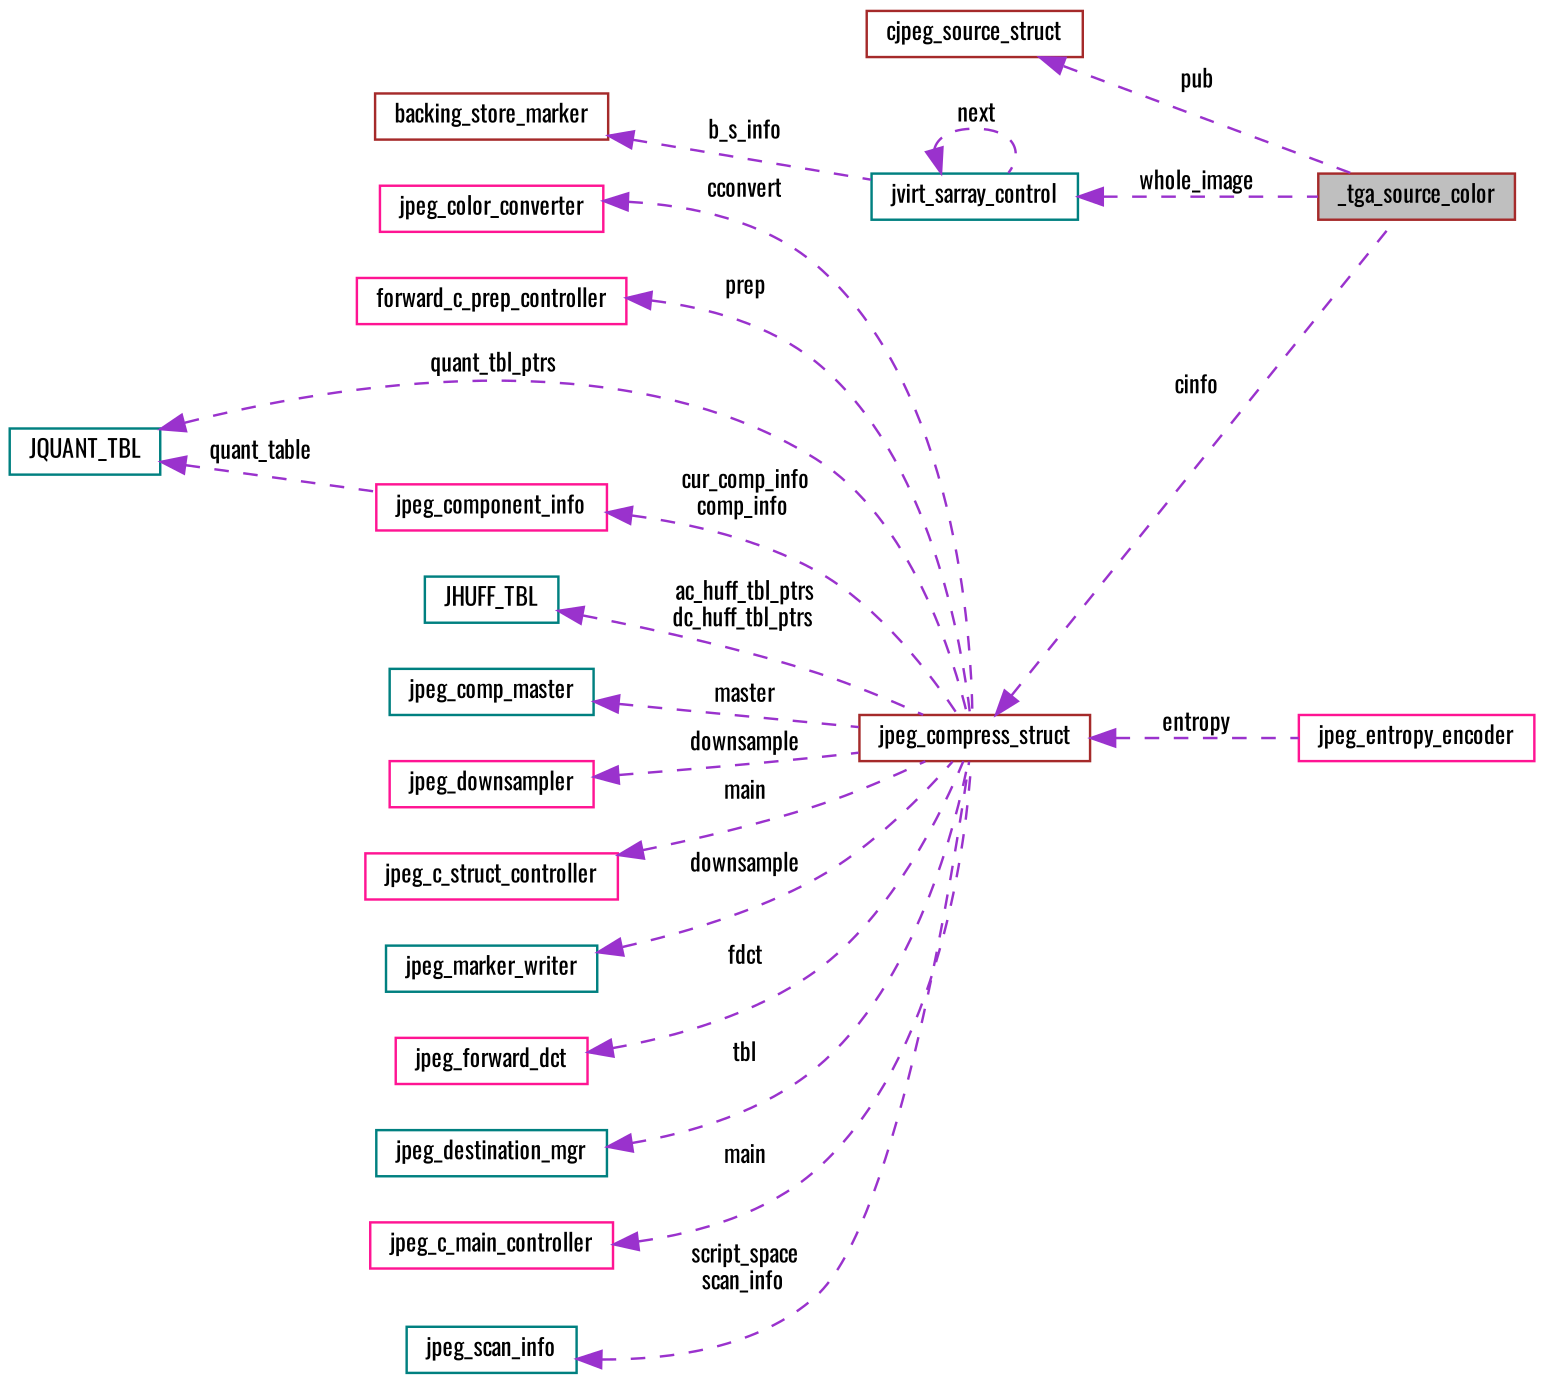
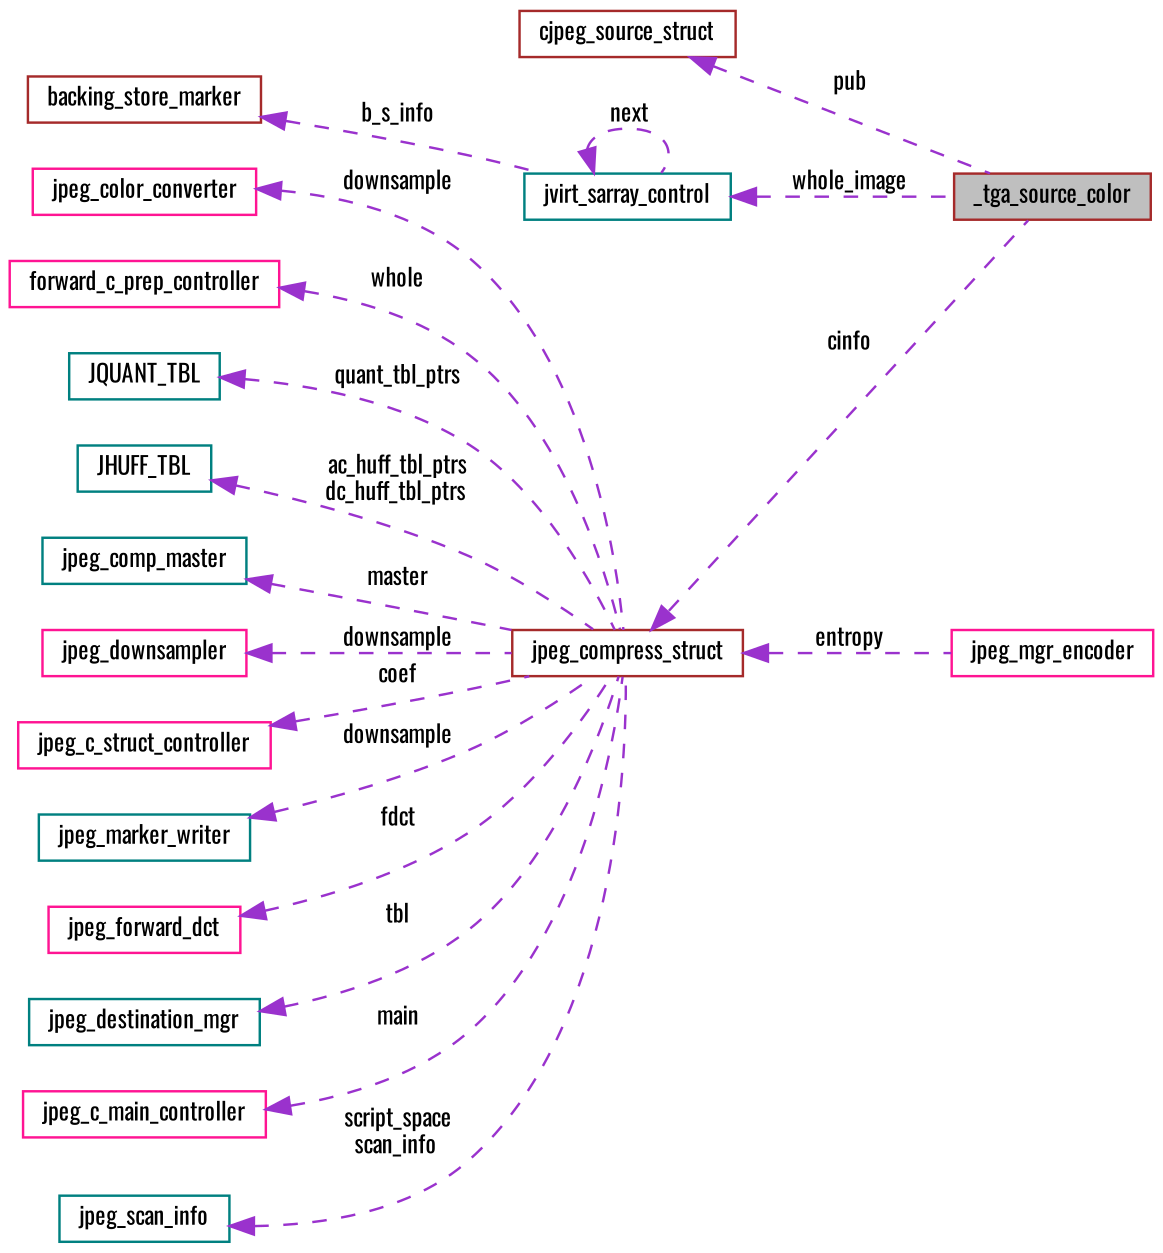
(743, 191) -> (396, 183)
(743, 288) -> (396, 280)
(492, 507) -> none
(1417, 738) -> (1052, 653)
(743, 793) -> (396, 676)
